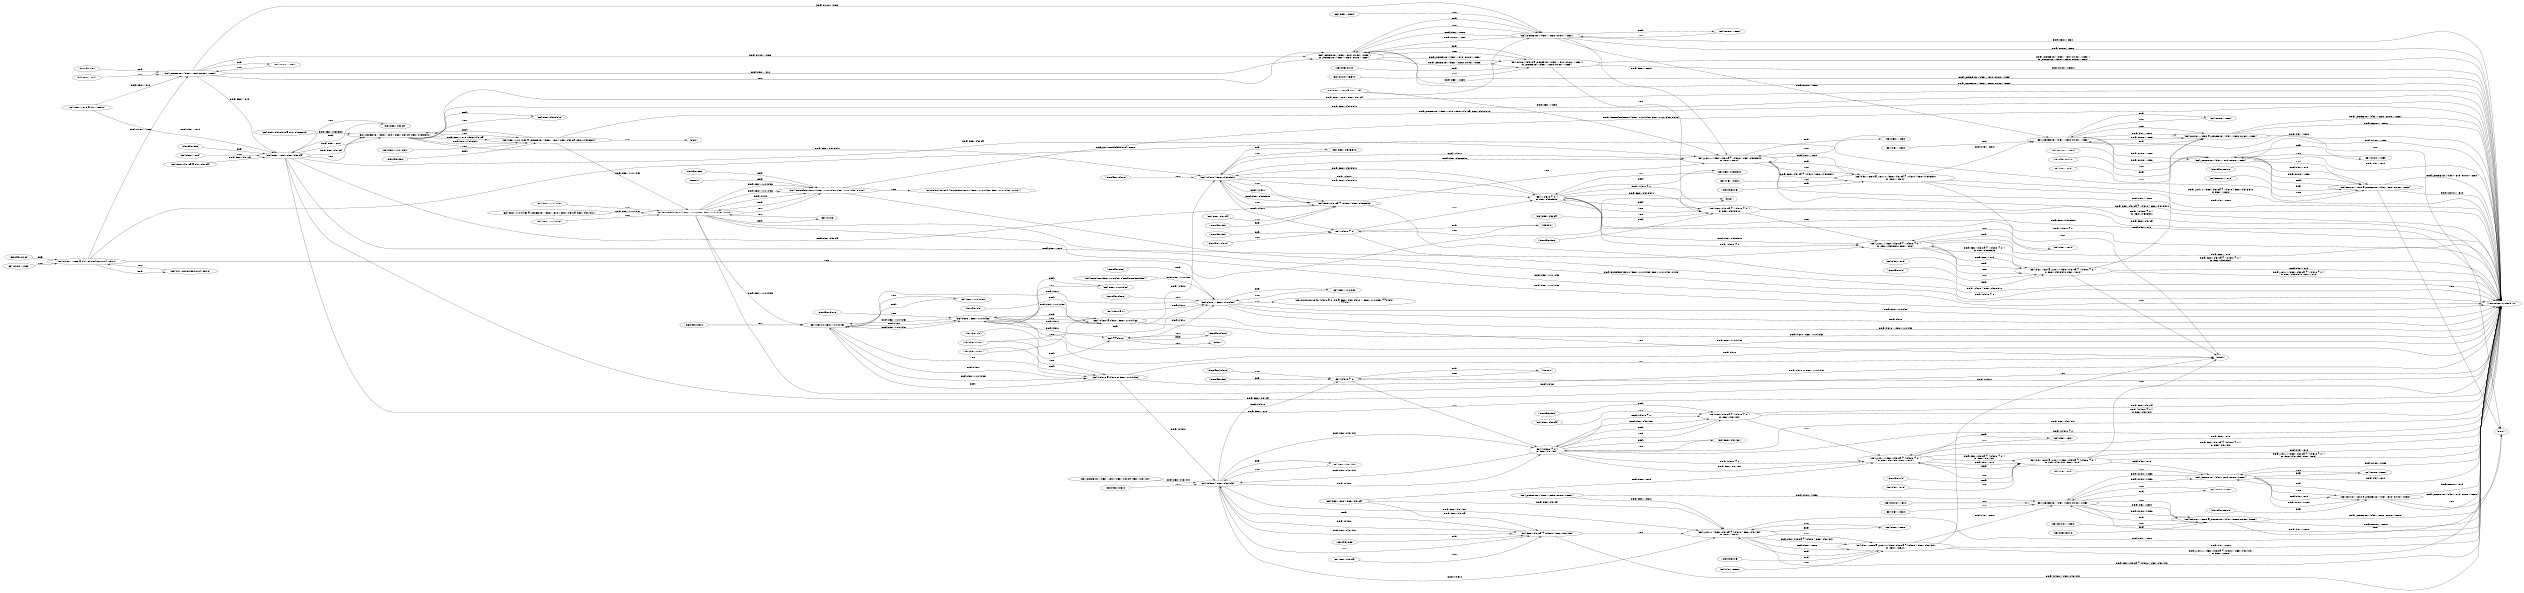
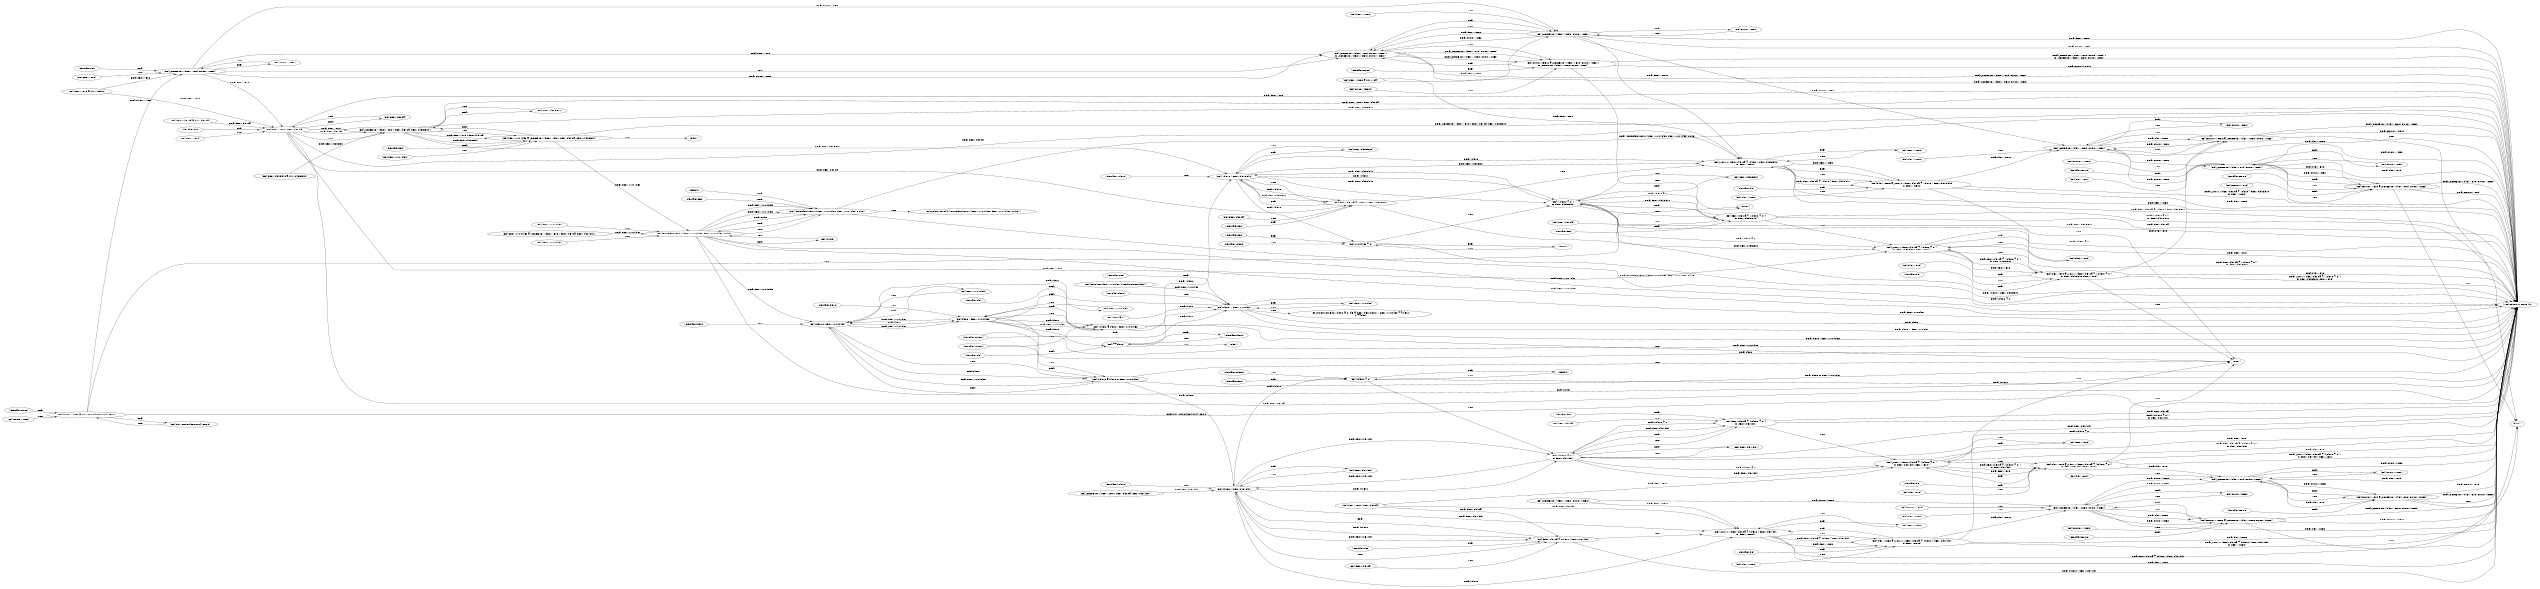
(1224, 146) -> (1360, 413)
(1258, 202) -> (1274, 201)
(1344, 231) -> (1361, 244)
